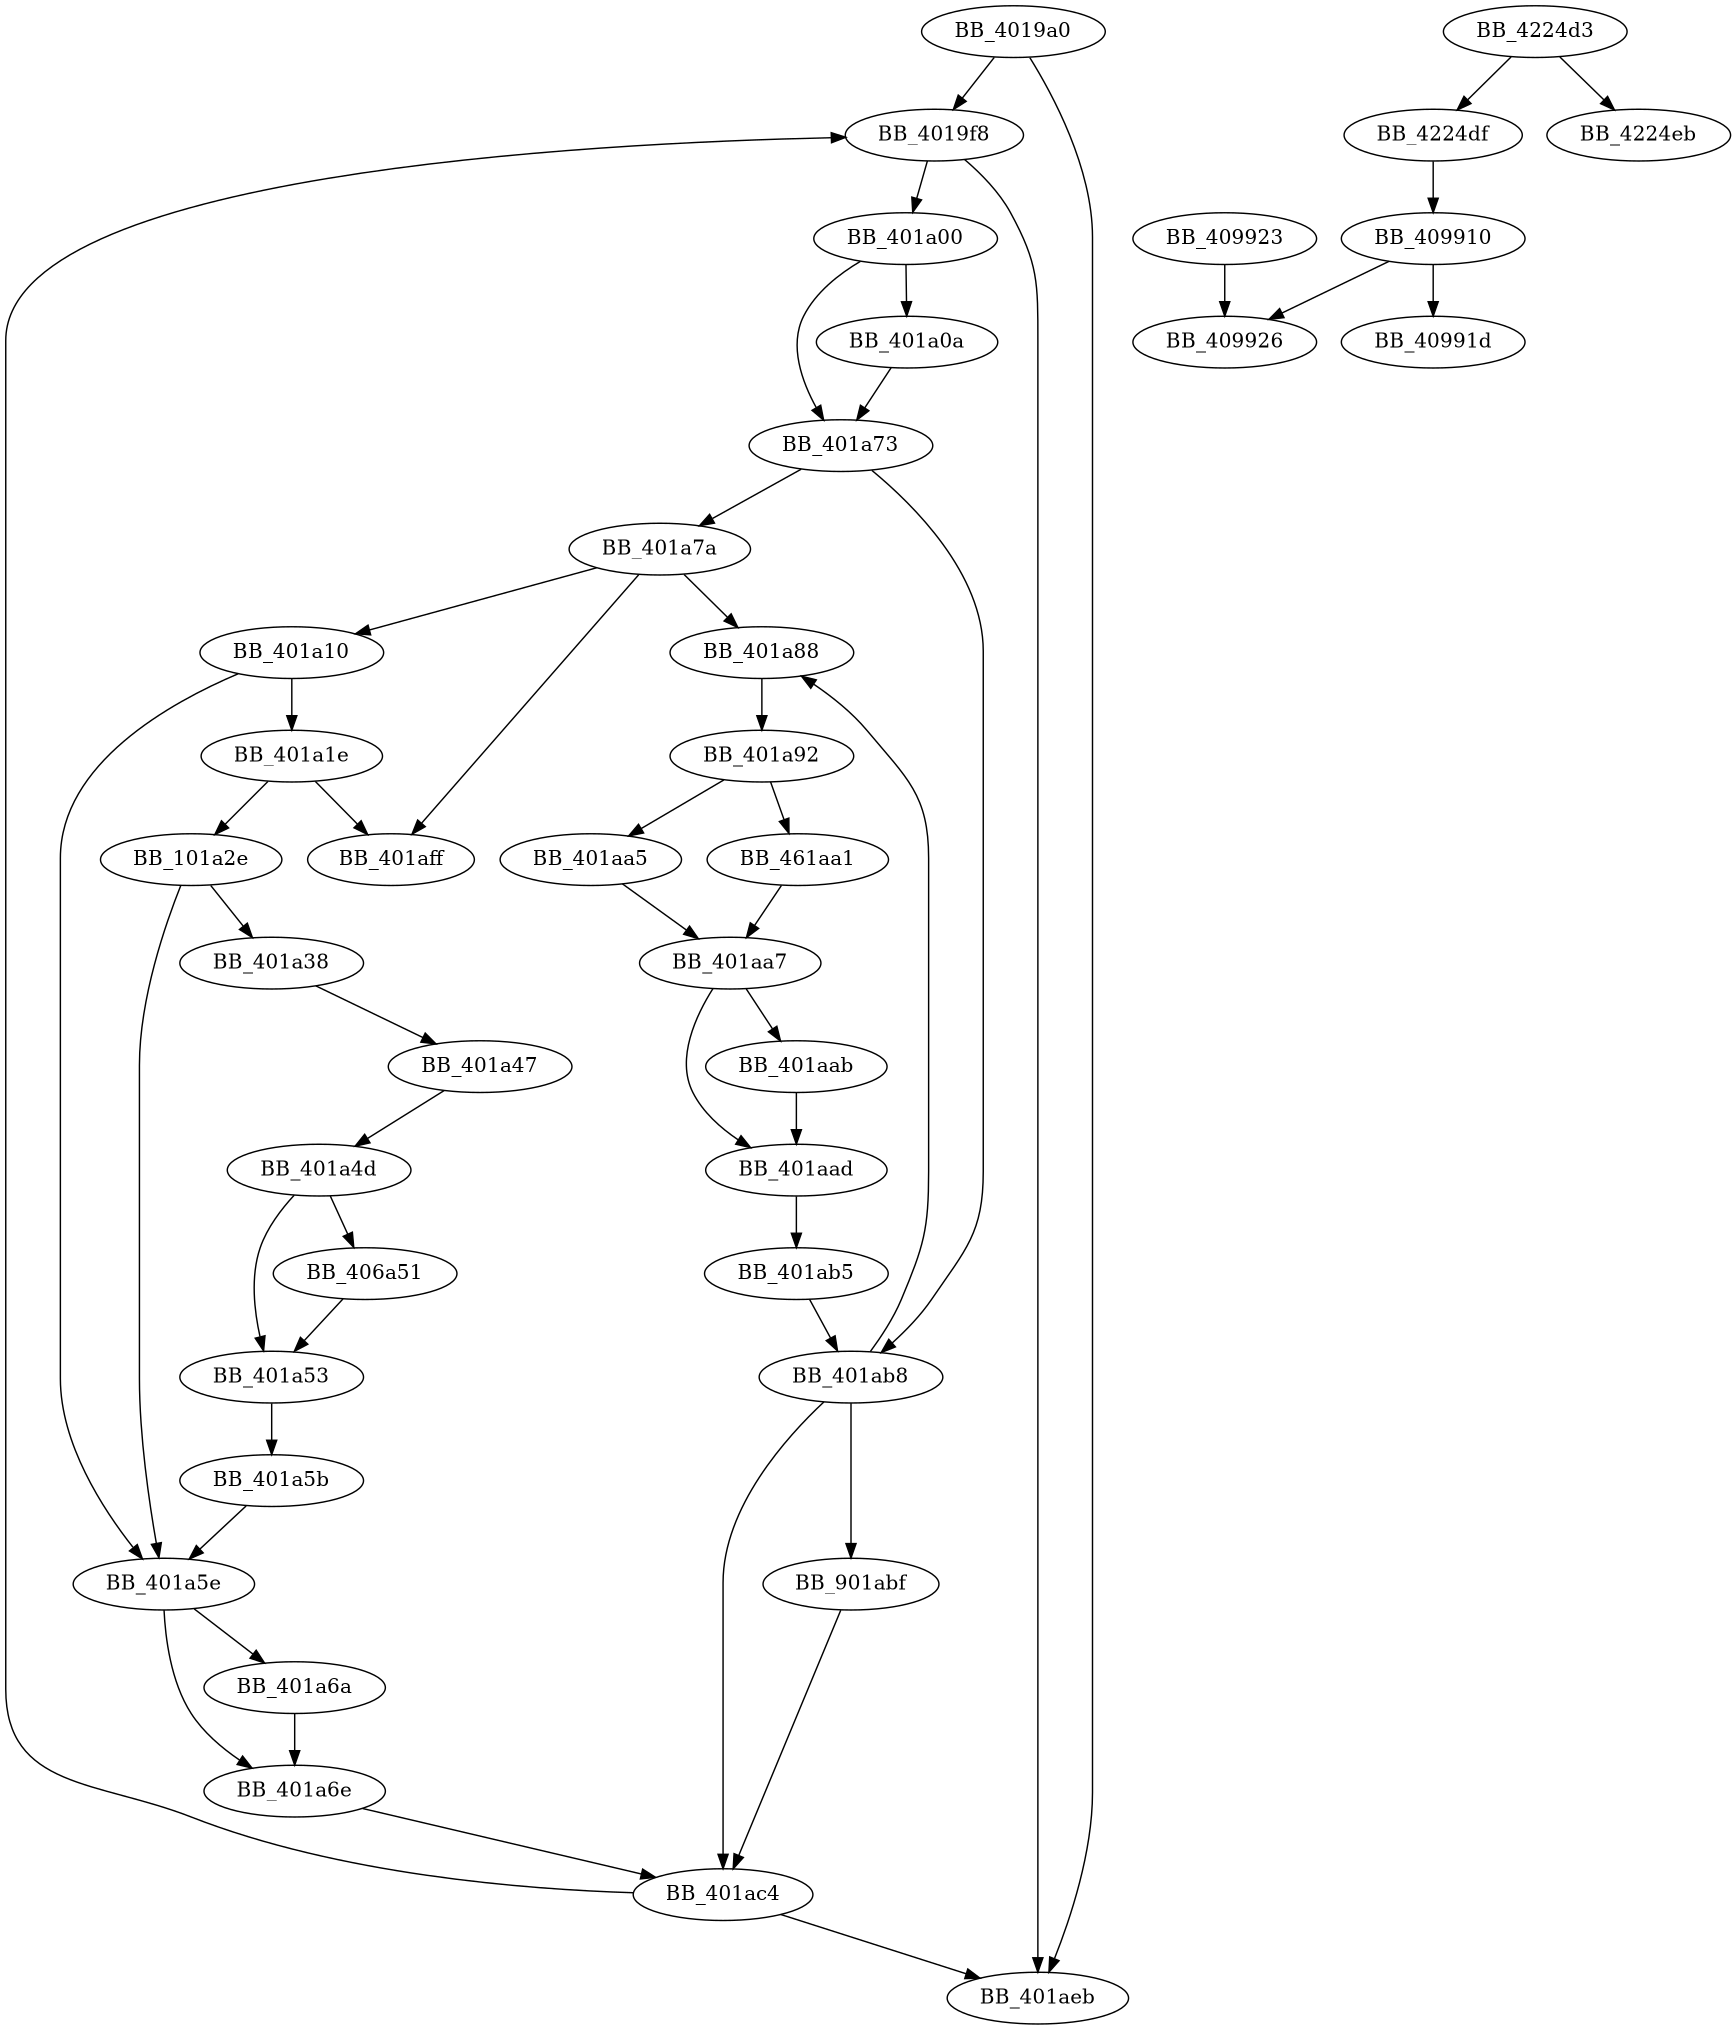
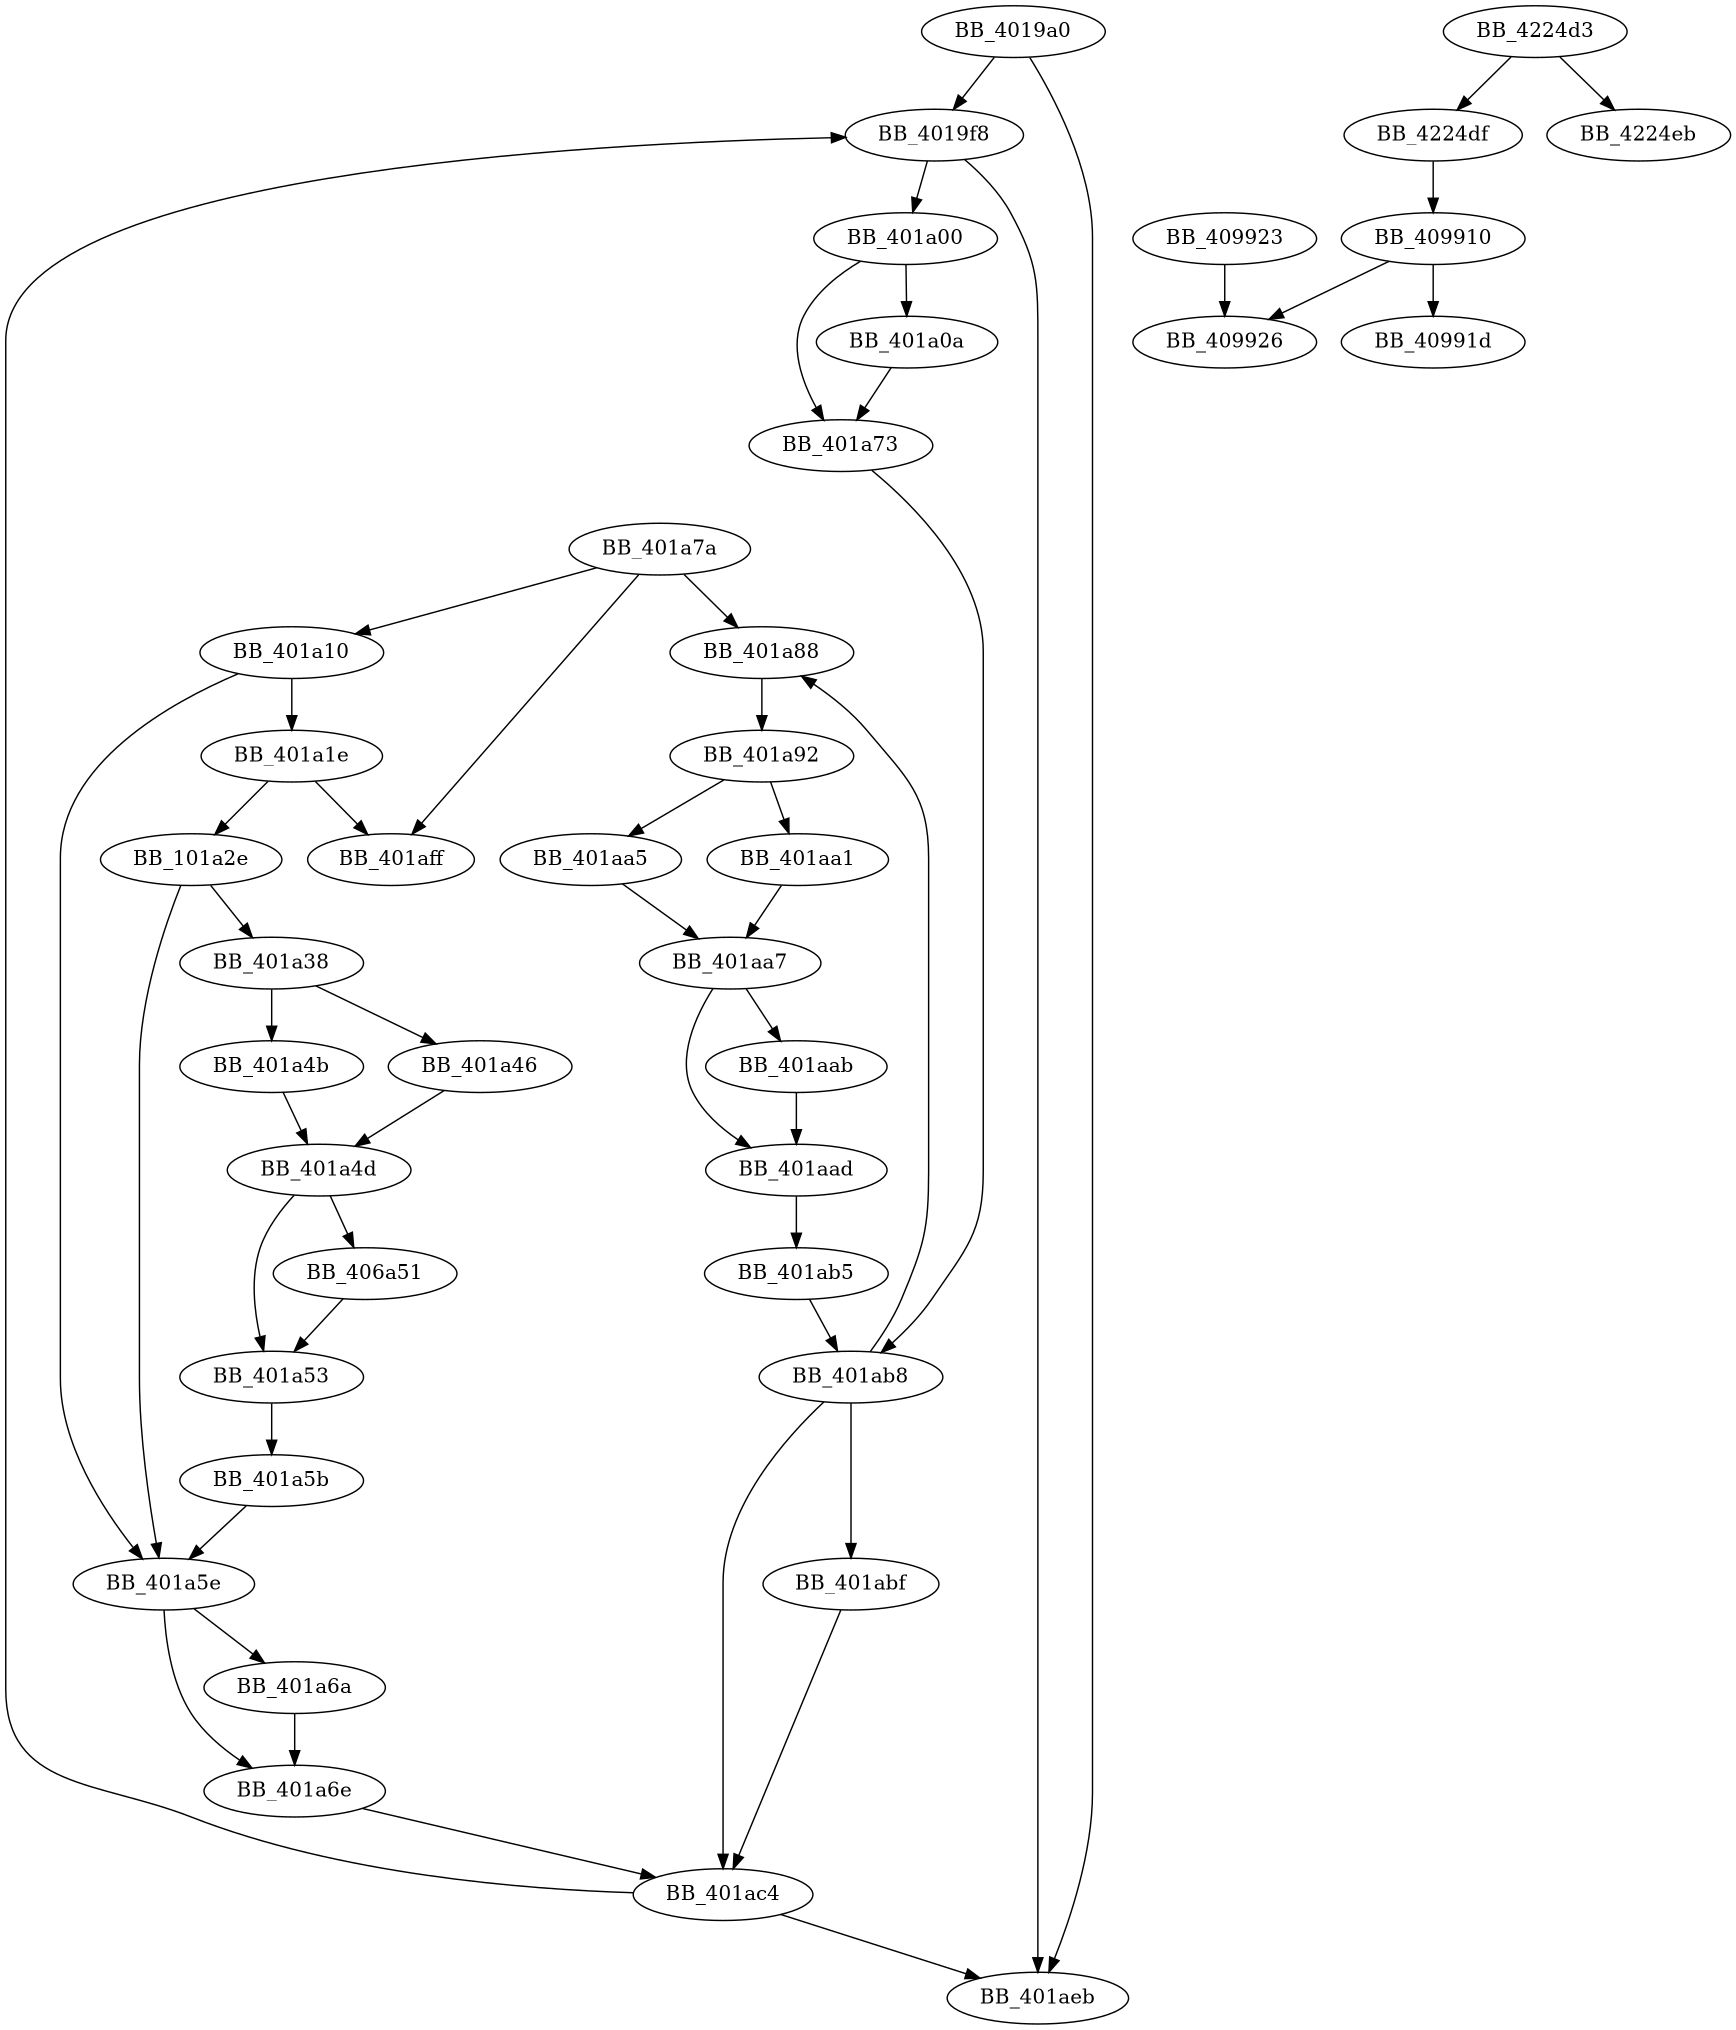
(757, 494) -> none
(798, 860) -> (798, 860)
none -> (272, 1067)
(480, 1067) -> (480, 1067)
(851, 1584) -> (851, 1584)
